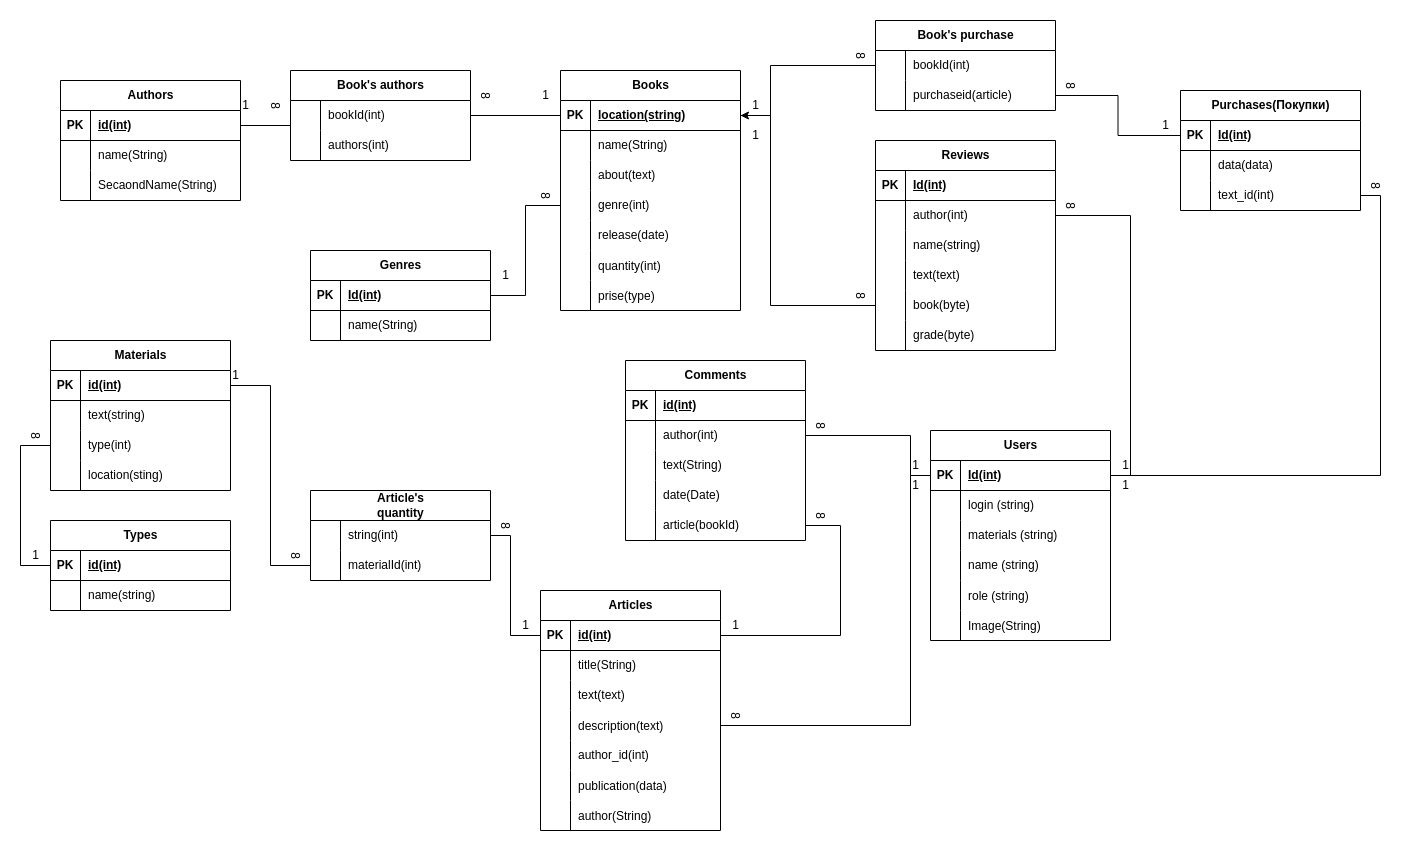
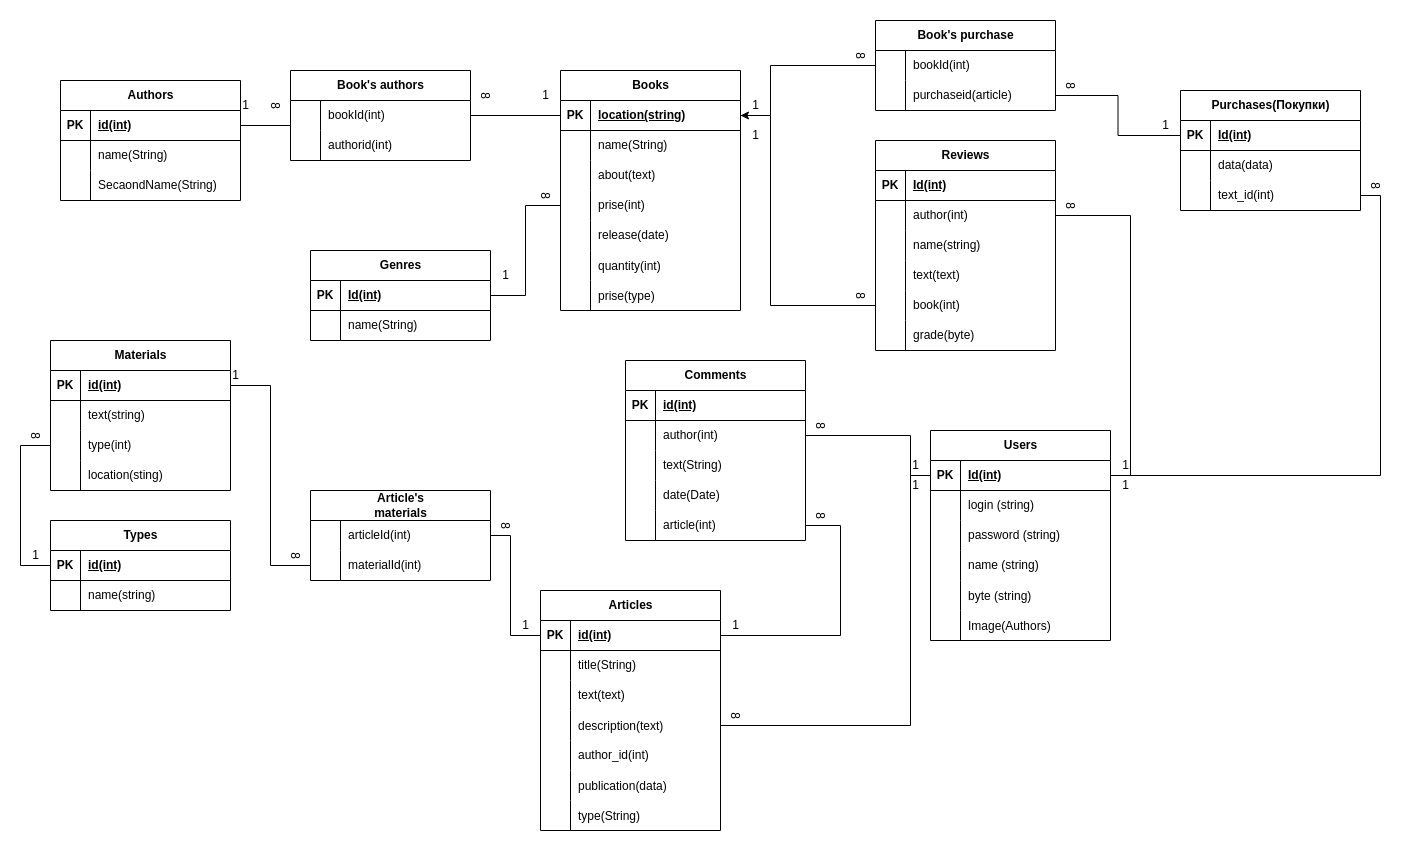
(367, 146) -> (369, 146)
(631, 206) -> (629, 206)
(947, 306) -> (942, 306)
(401, 506) -> (401, 506)
(711, 526) -> (699, 526)
(382, 536) -> (391, 536)
(1023, 536) -> (1023, 536)
(1007, 596) -> (1009, 596)
(1010, 626) -> (1015, 626)
(623, 816) -> (617, 816)
